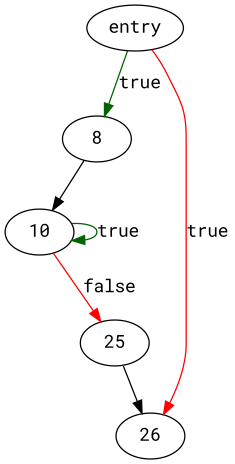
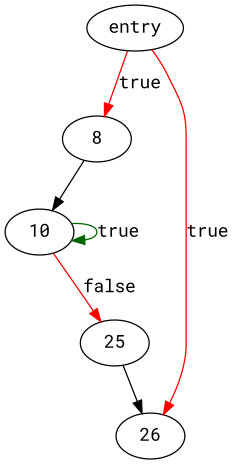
(118, 77) -> (118, 77)
